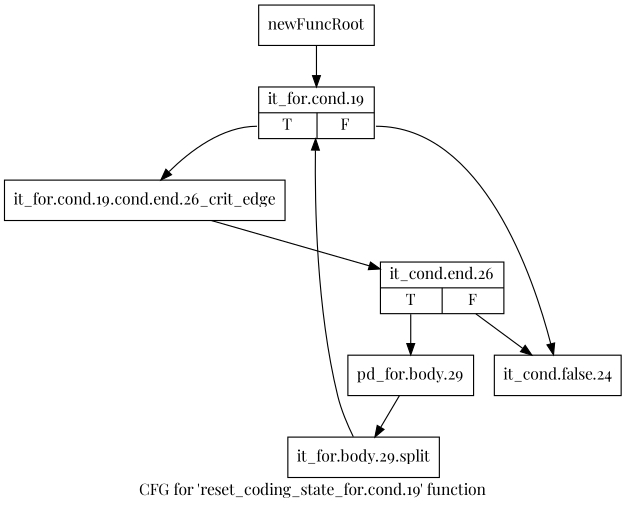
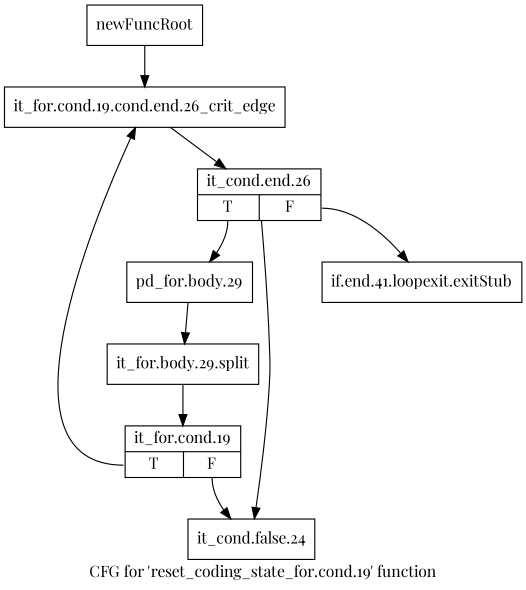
(316, 61) -> (145, 61)
none -> (422, 282)
